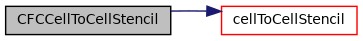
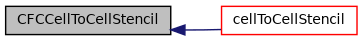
(189, 11) -> (203, 30)
